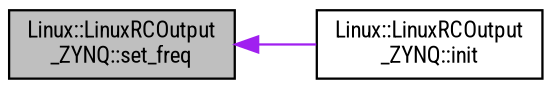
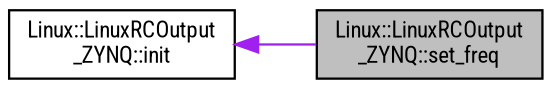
(287, 44) -> (287, 44)
